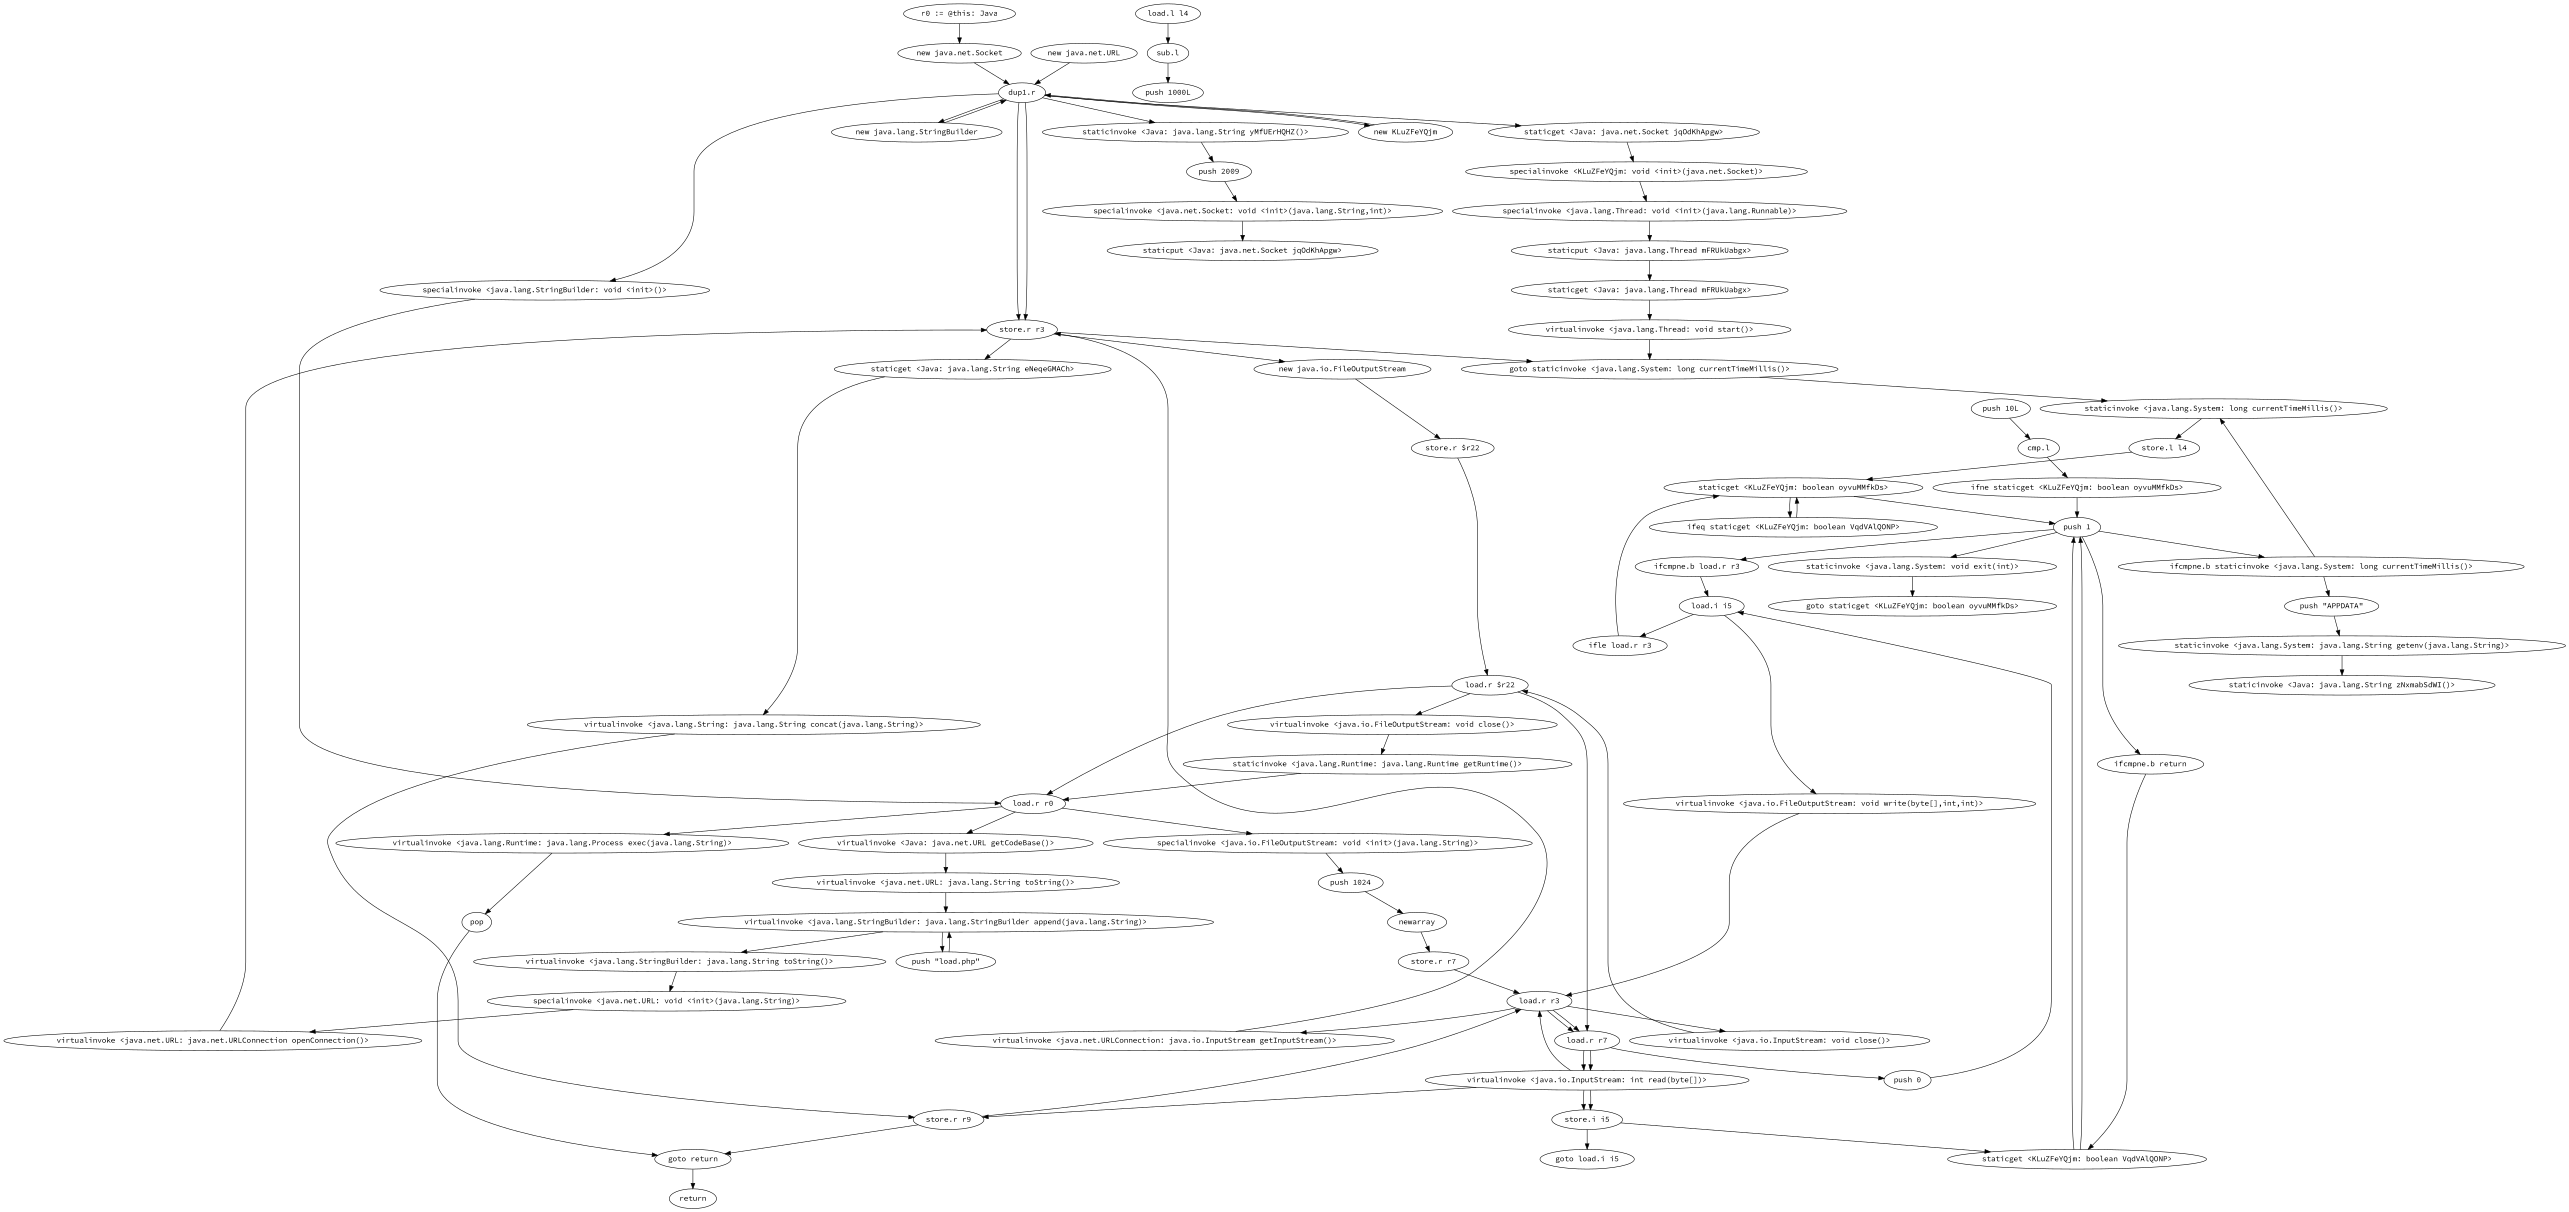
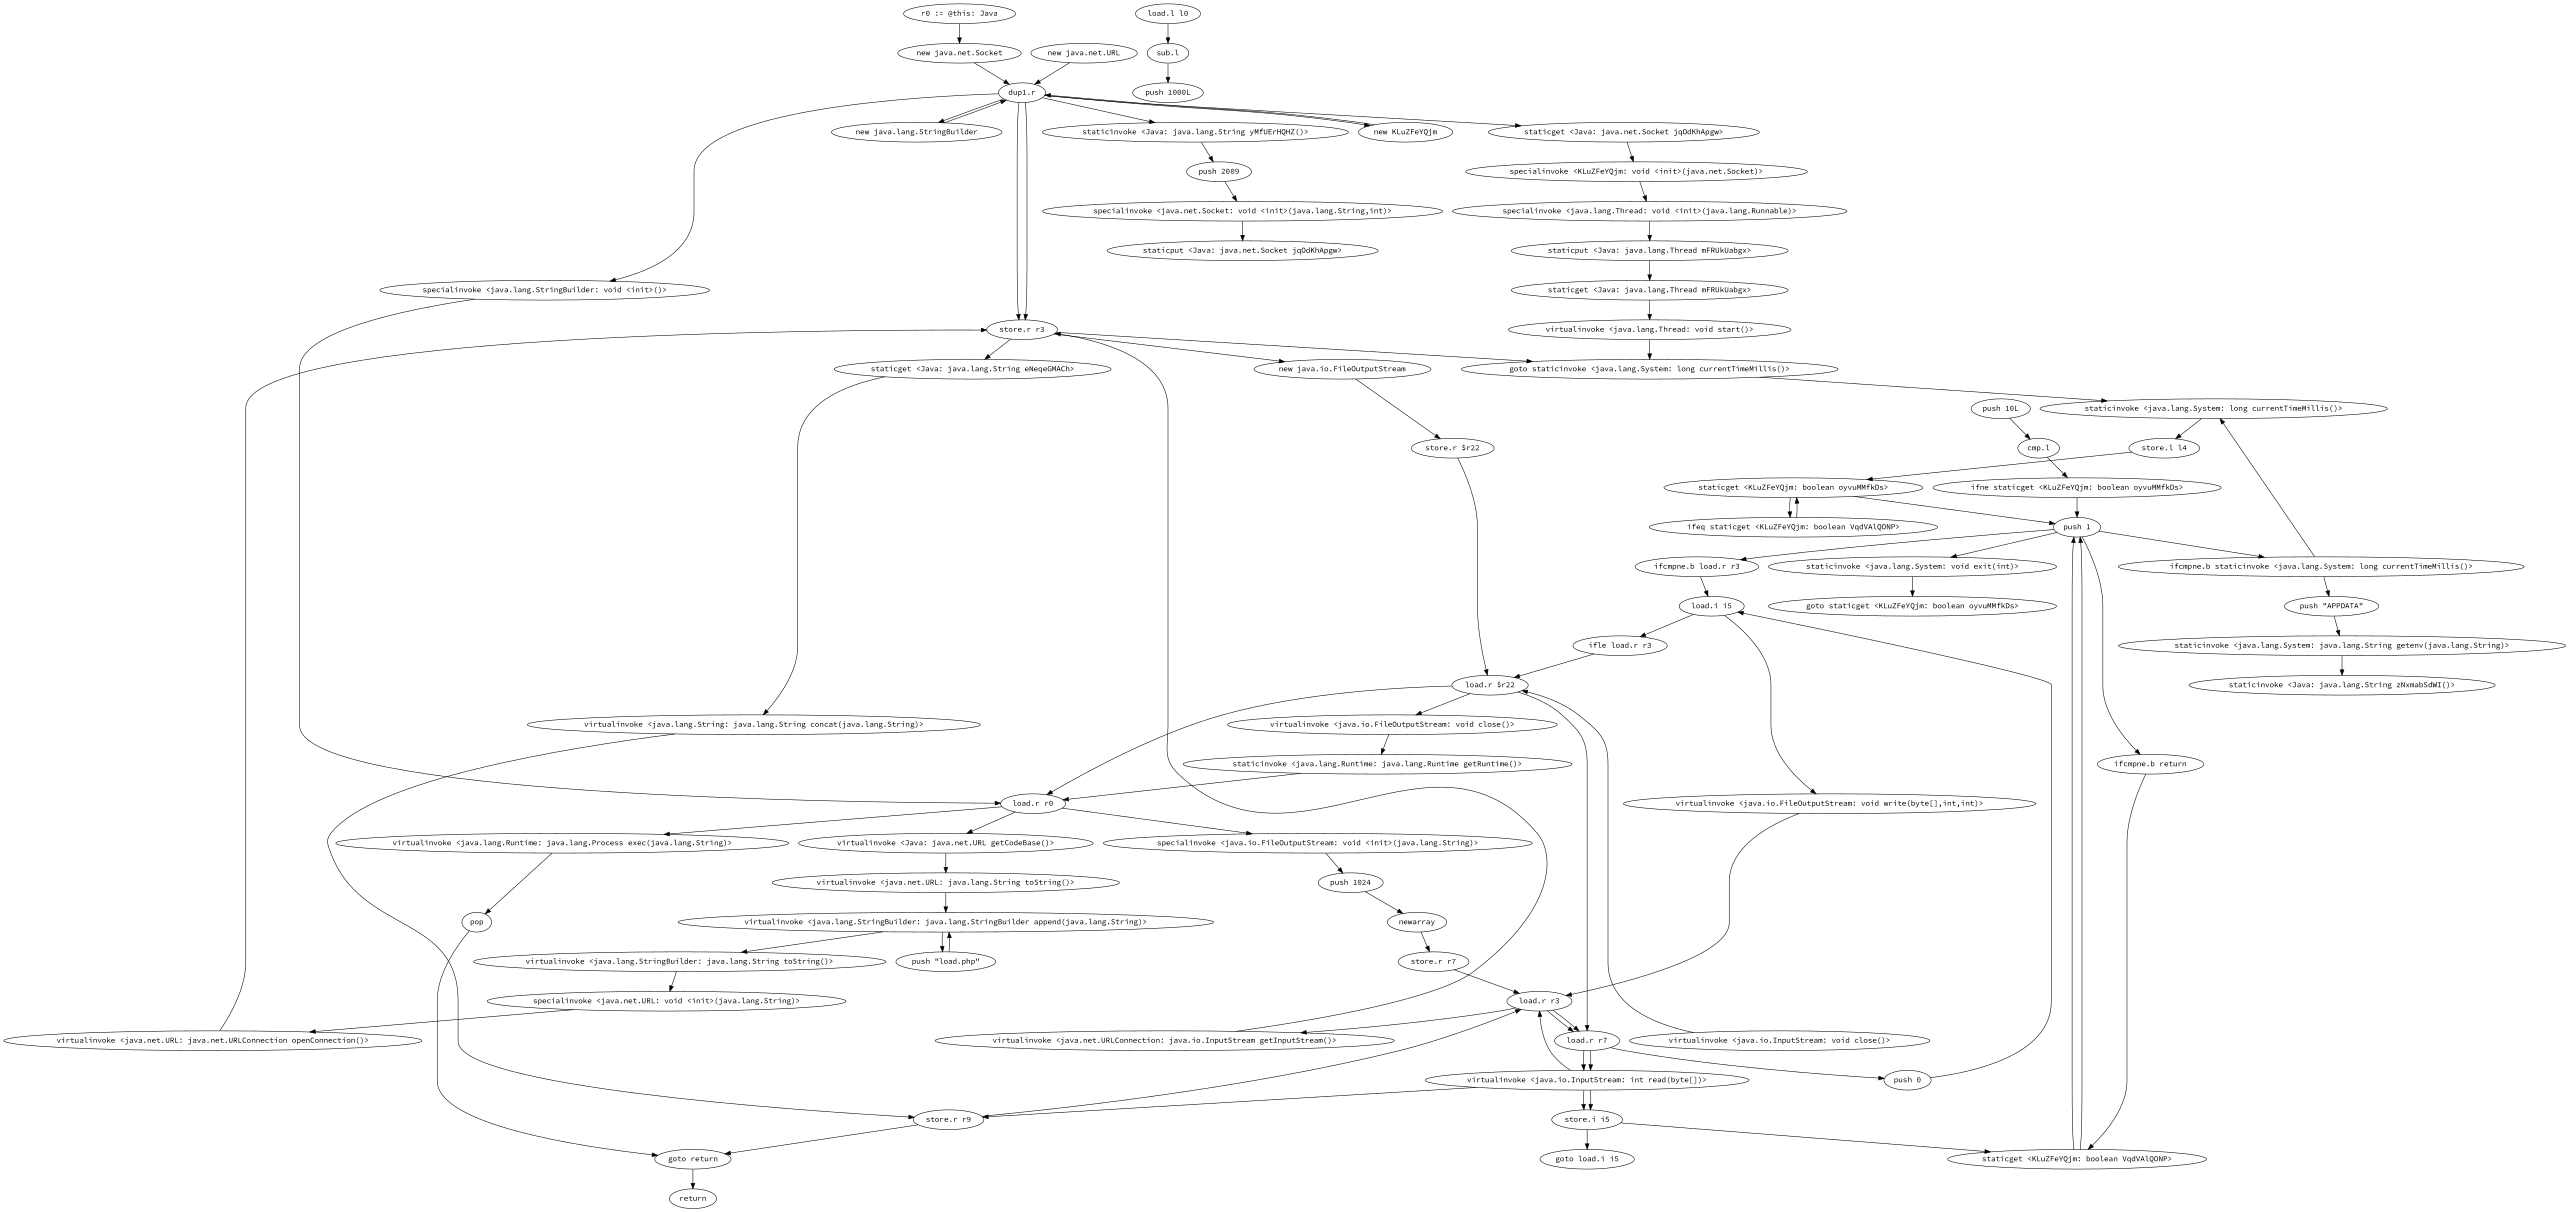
(1168, 14) -> (1168, 14)
(1628, 538) -> (1557, 665)
(1640, 1018) -> none
